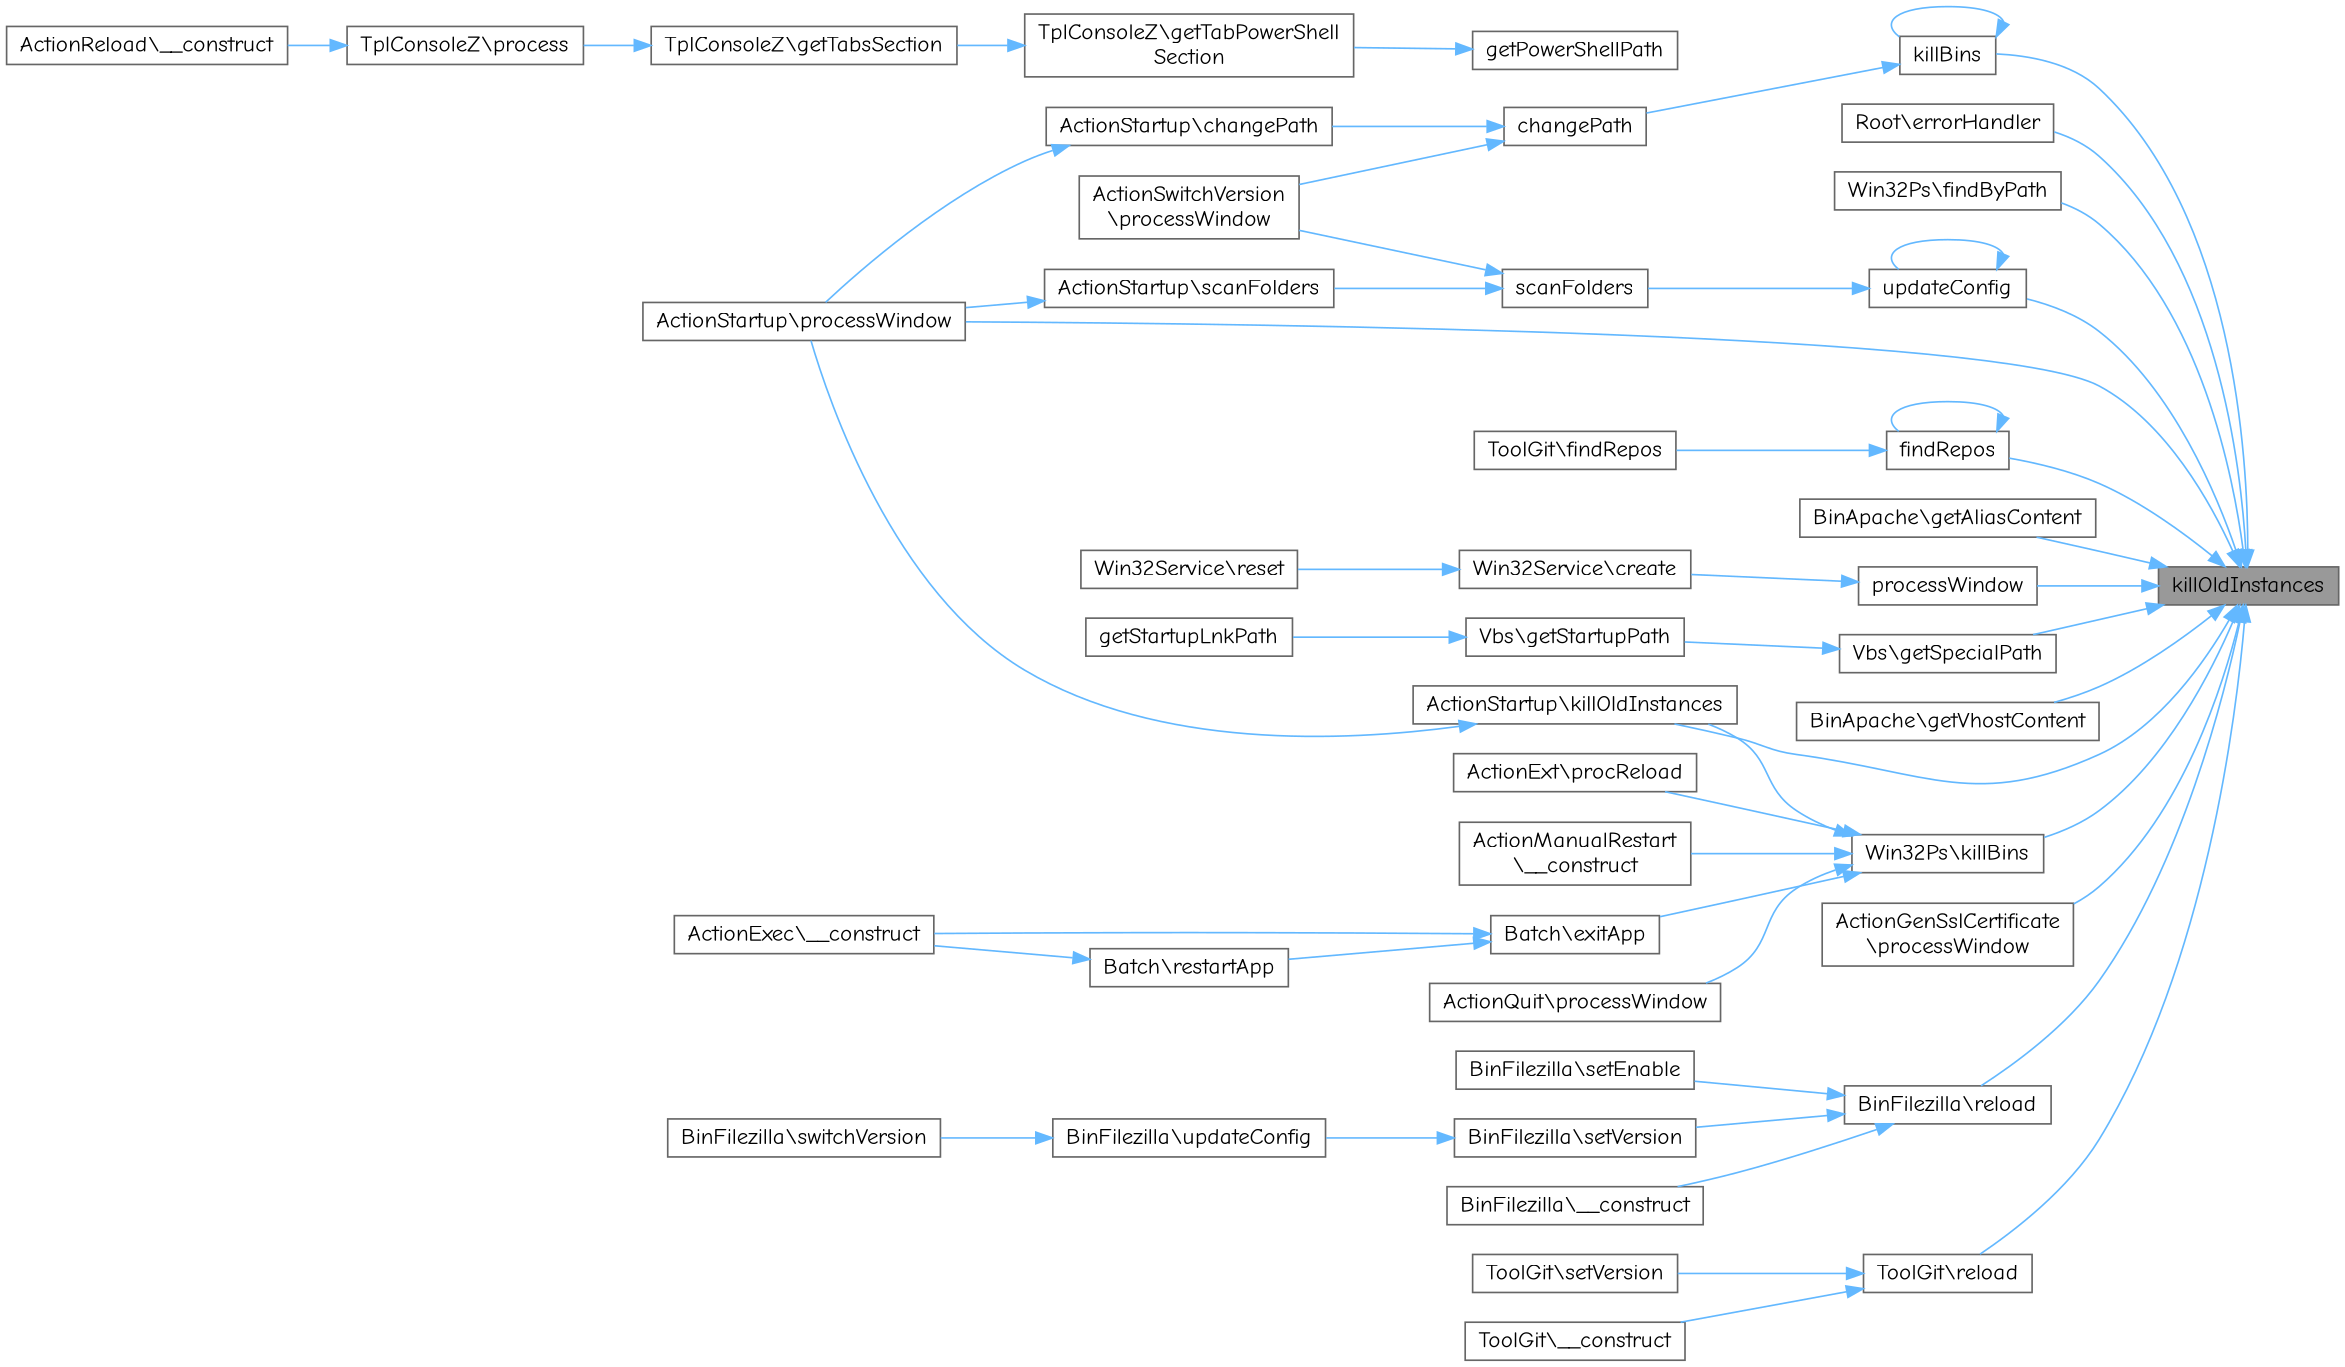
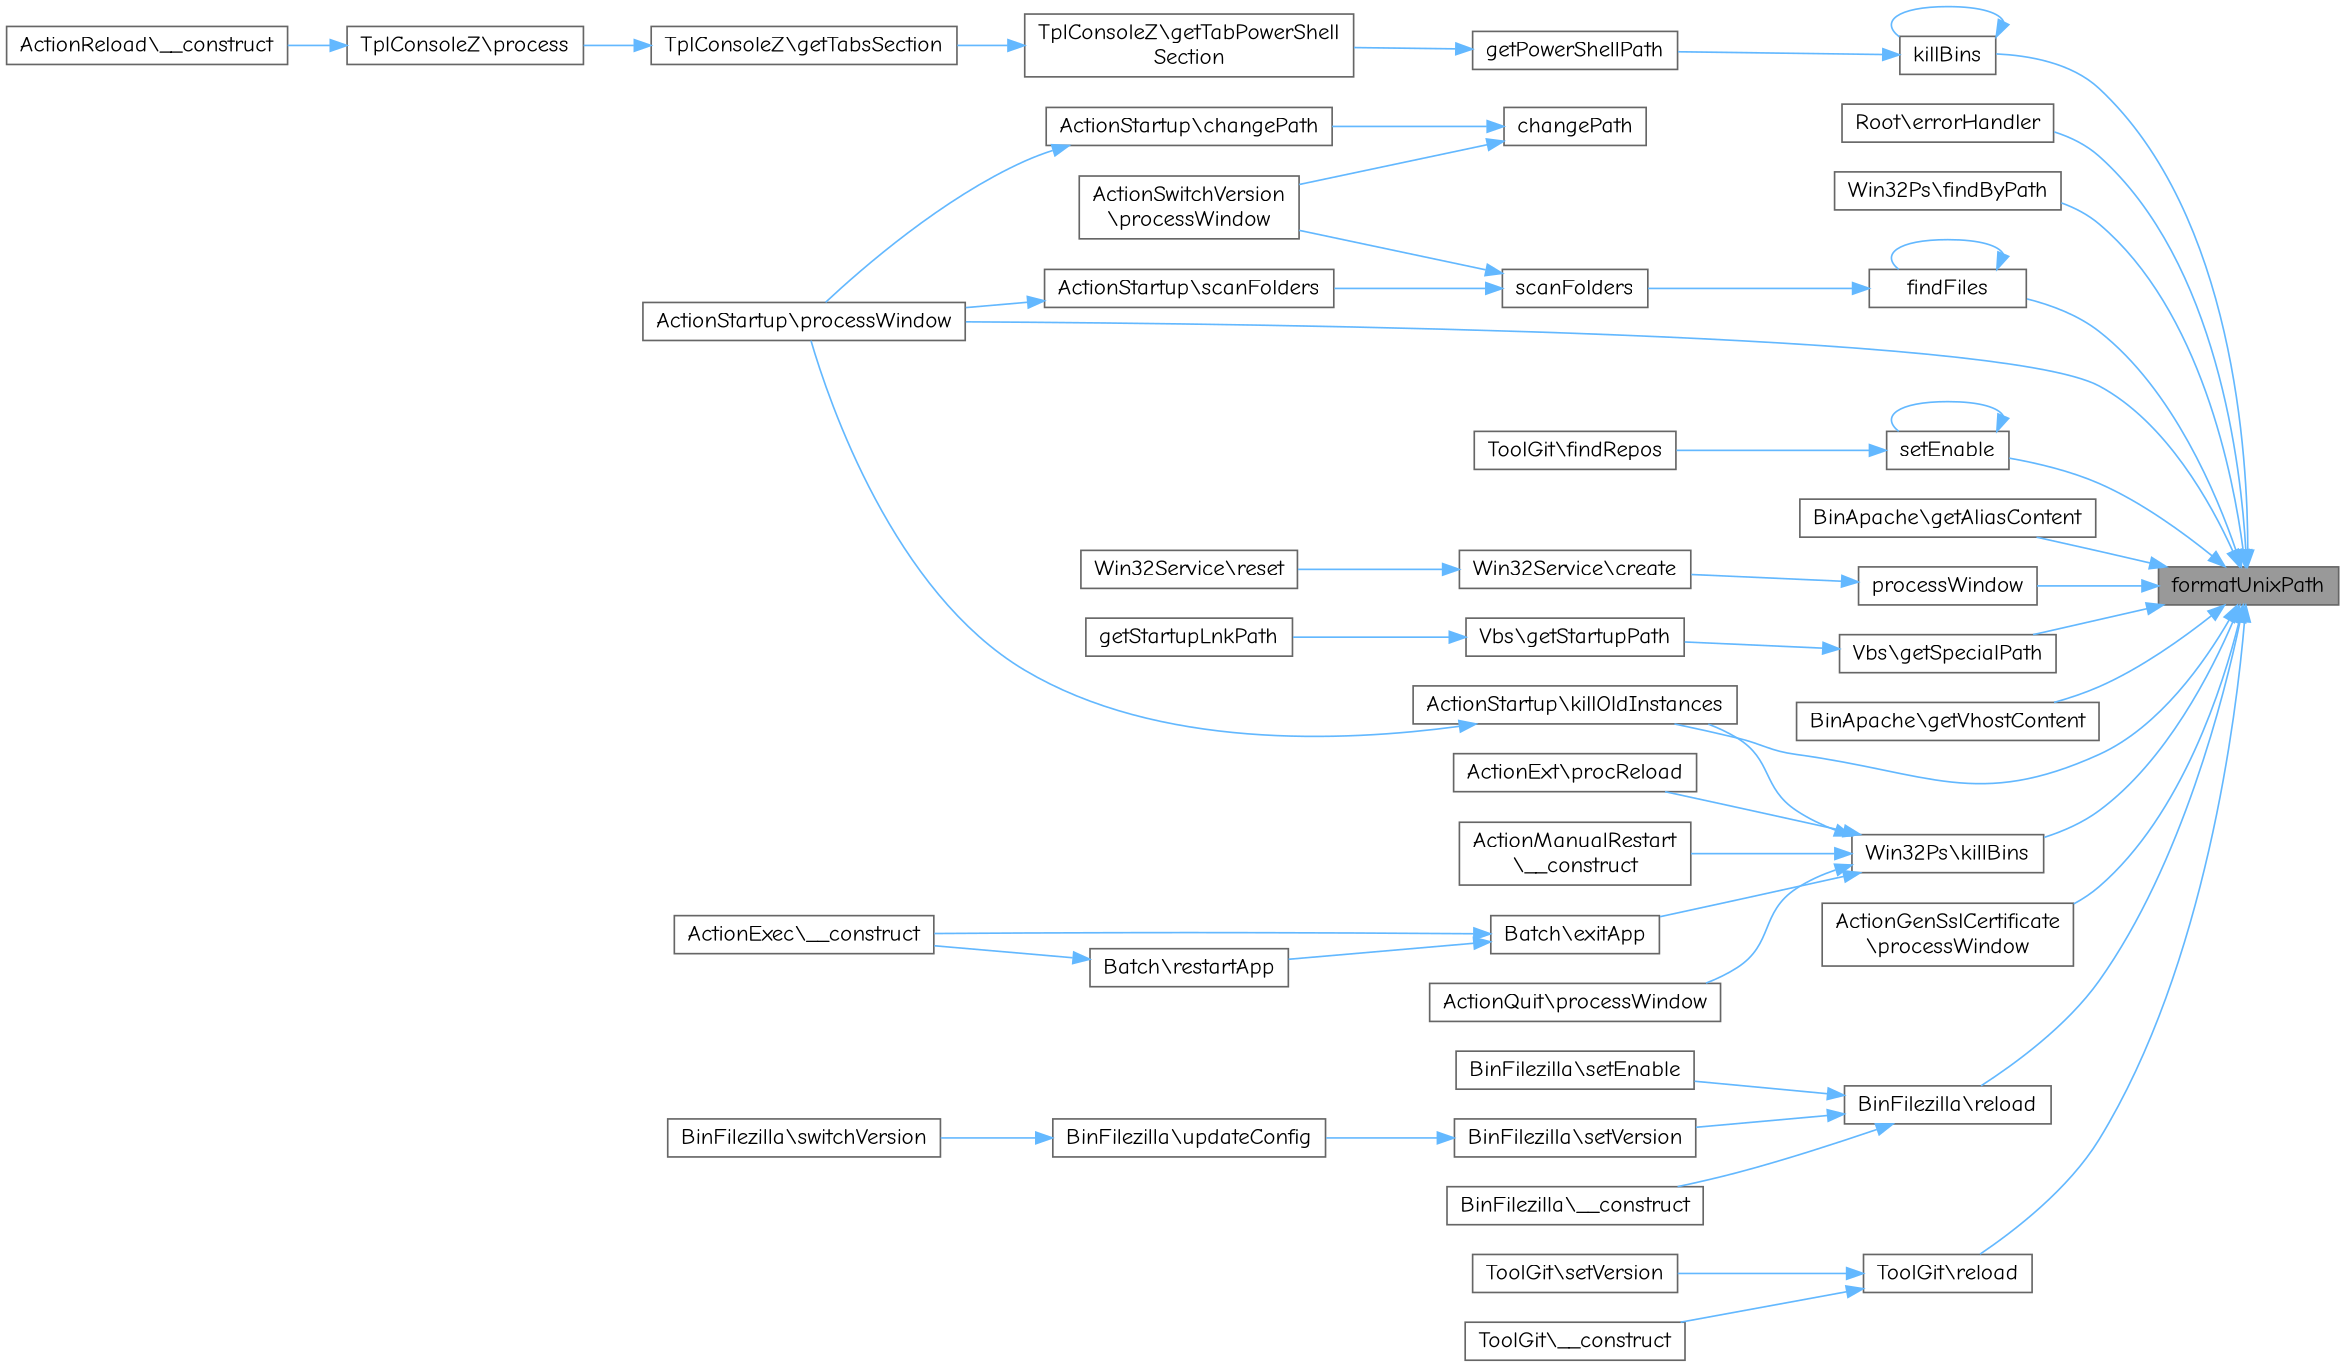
(1765, 90) -> (1780, 53)
(1948, 288) -> (1948, 288)
(1948, 450) -> (1948, 450)
(2249, 586) -> (2249, 586)
